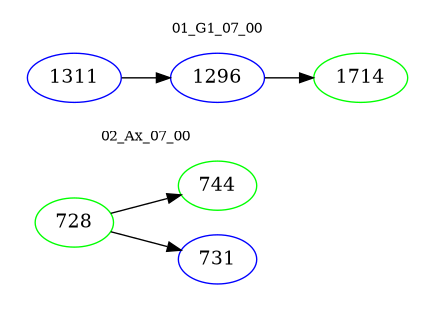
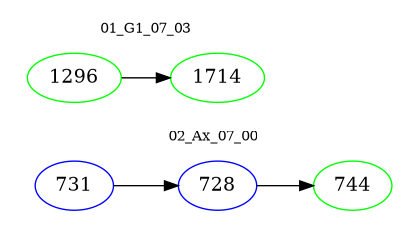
(218, 29) -> (146, 29)
(74, 78) -> none
(218, 78) -> (74, 78)
(74, 223) -> (218, 186)
(139, 239) -> (139, 186)
